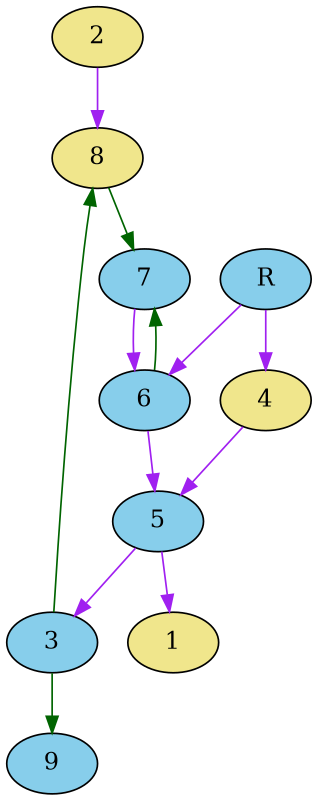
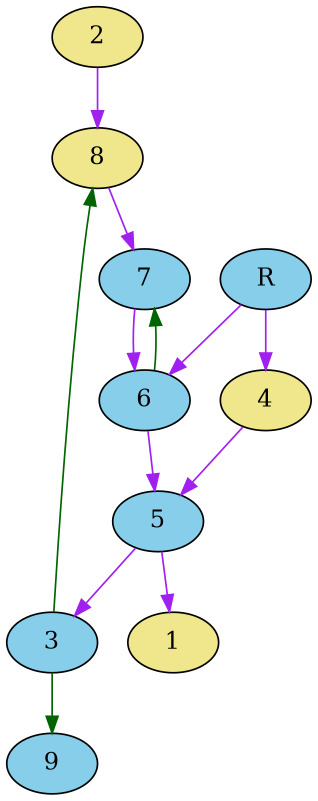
(118, 211) -> (118, 211)
